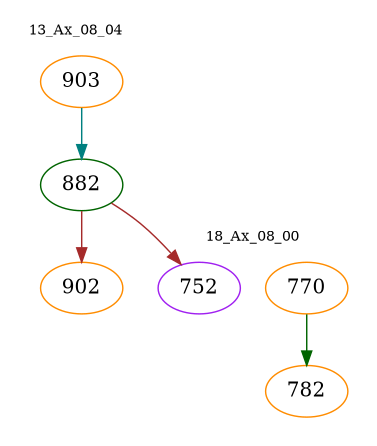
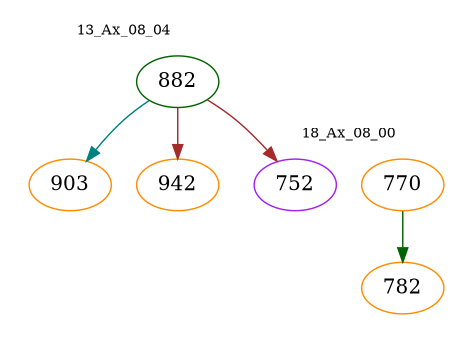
(82, 126) -> (120, 123)
(82, 288) -> (178, 185)
